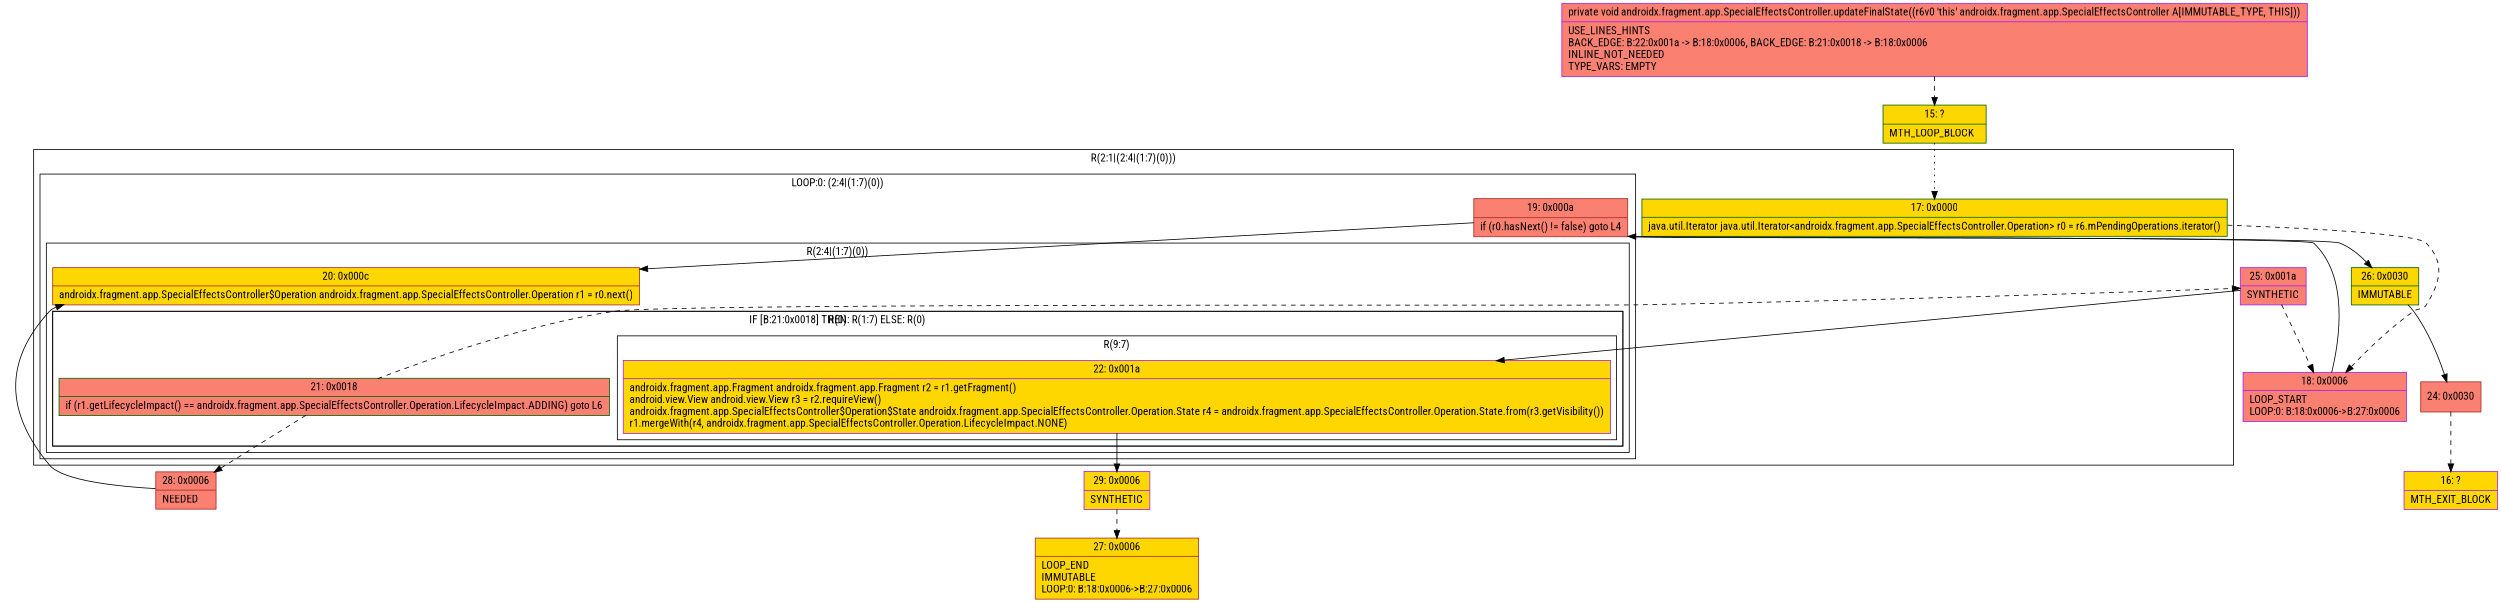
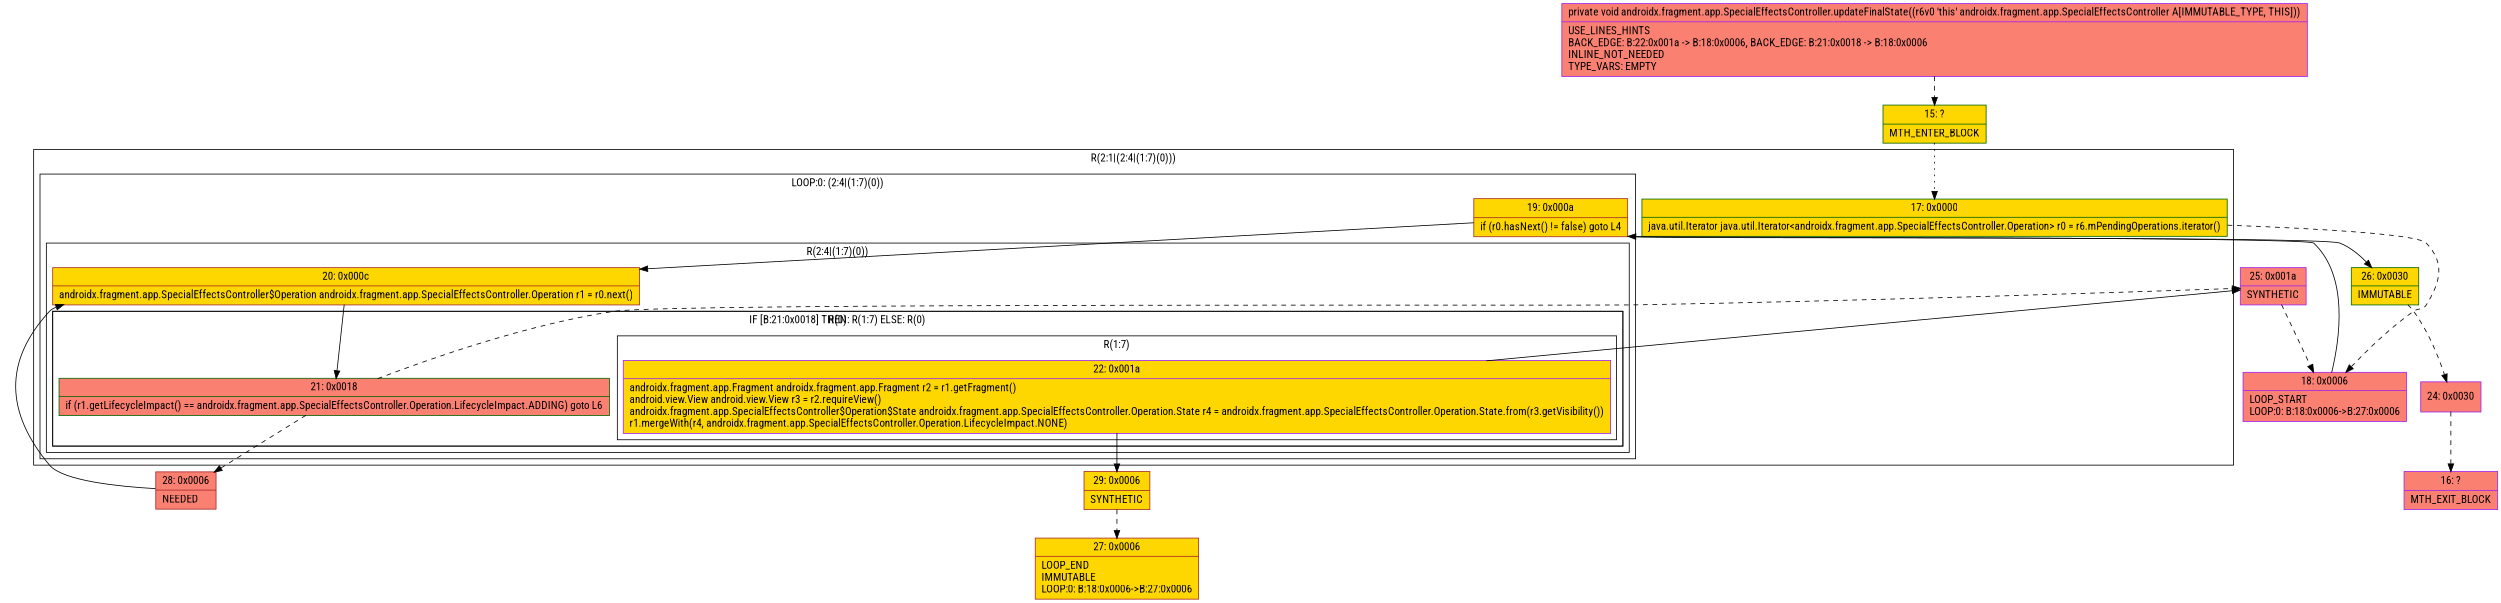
(1932, 133) -> (1935, 133)
(1551, 218) -> (1551, 218)
(1872, 325) -> (1859, 326)
none -> (341, 338)
(2429, 338) -> (2429, 338)
(1117, 345) -> (1117, 345)
(2451, 397) -> (2451, 397)
(1117, 491) -> (1117, 491)
(2451, 491) -> (2451, 491)
